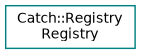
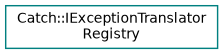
(70, 27) -> (112, 27)
